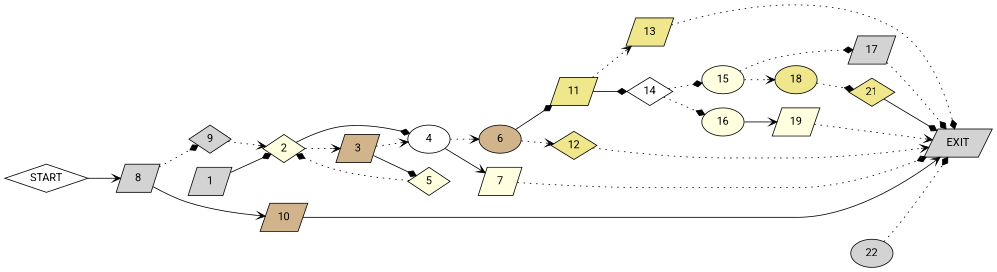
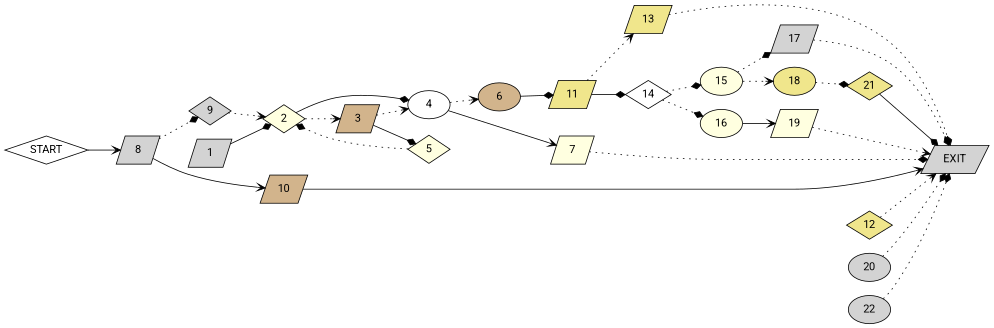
(534, 142) -> none
none -> (869, 267)
